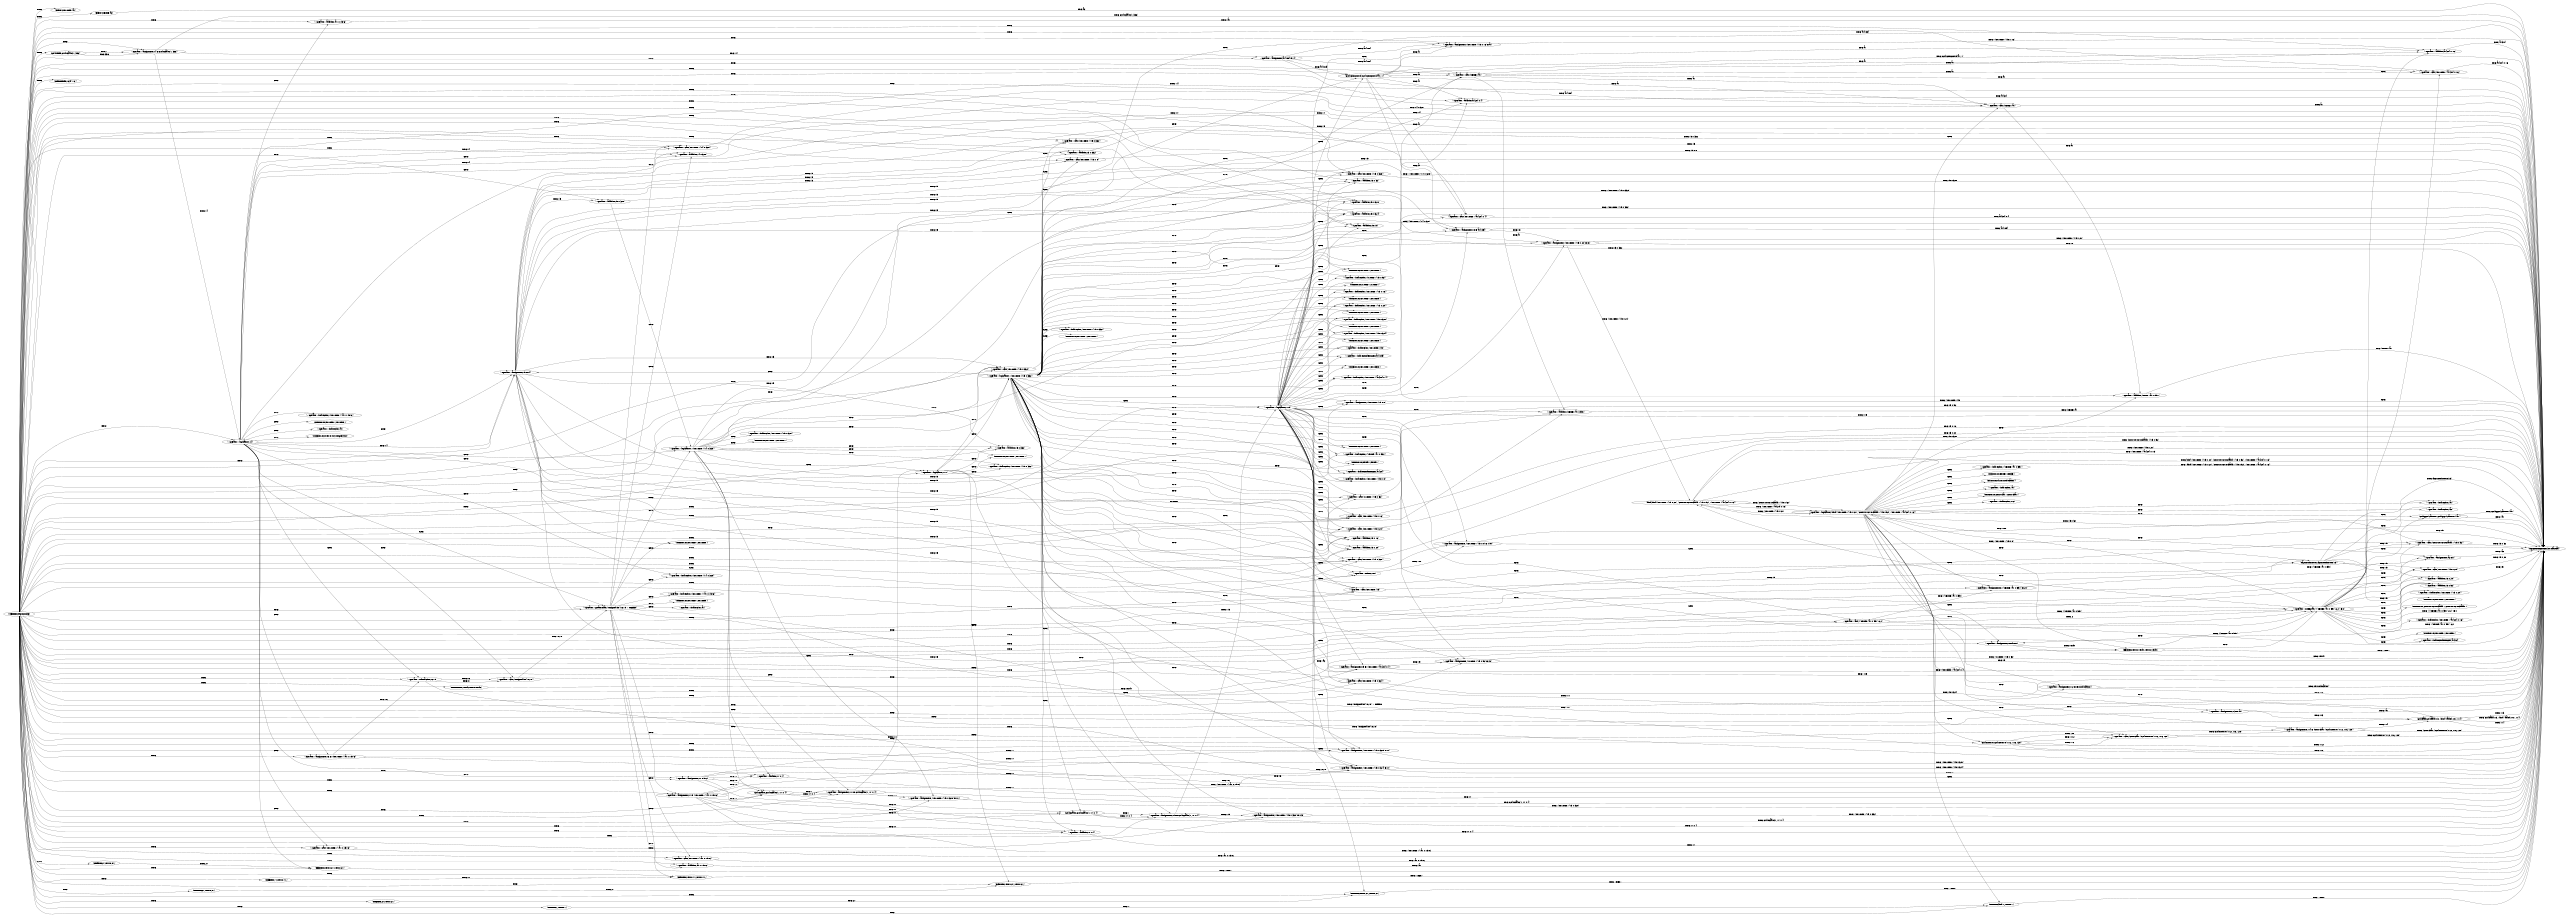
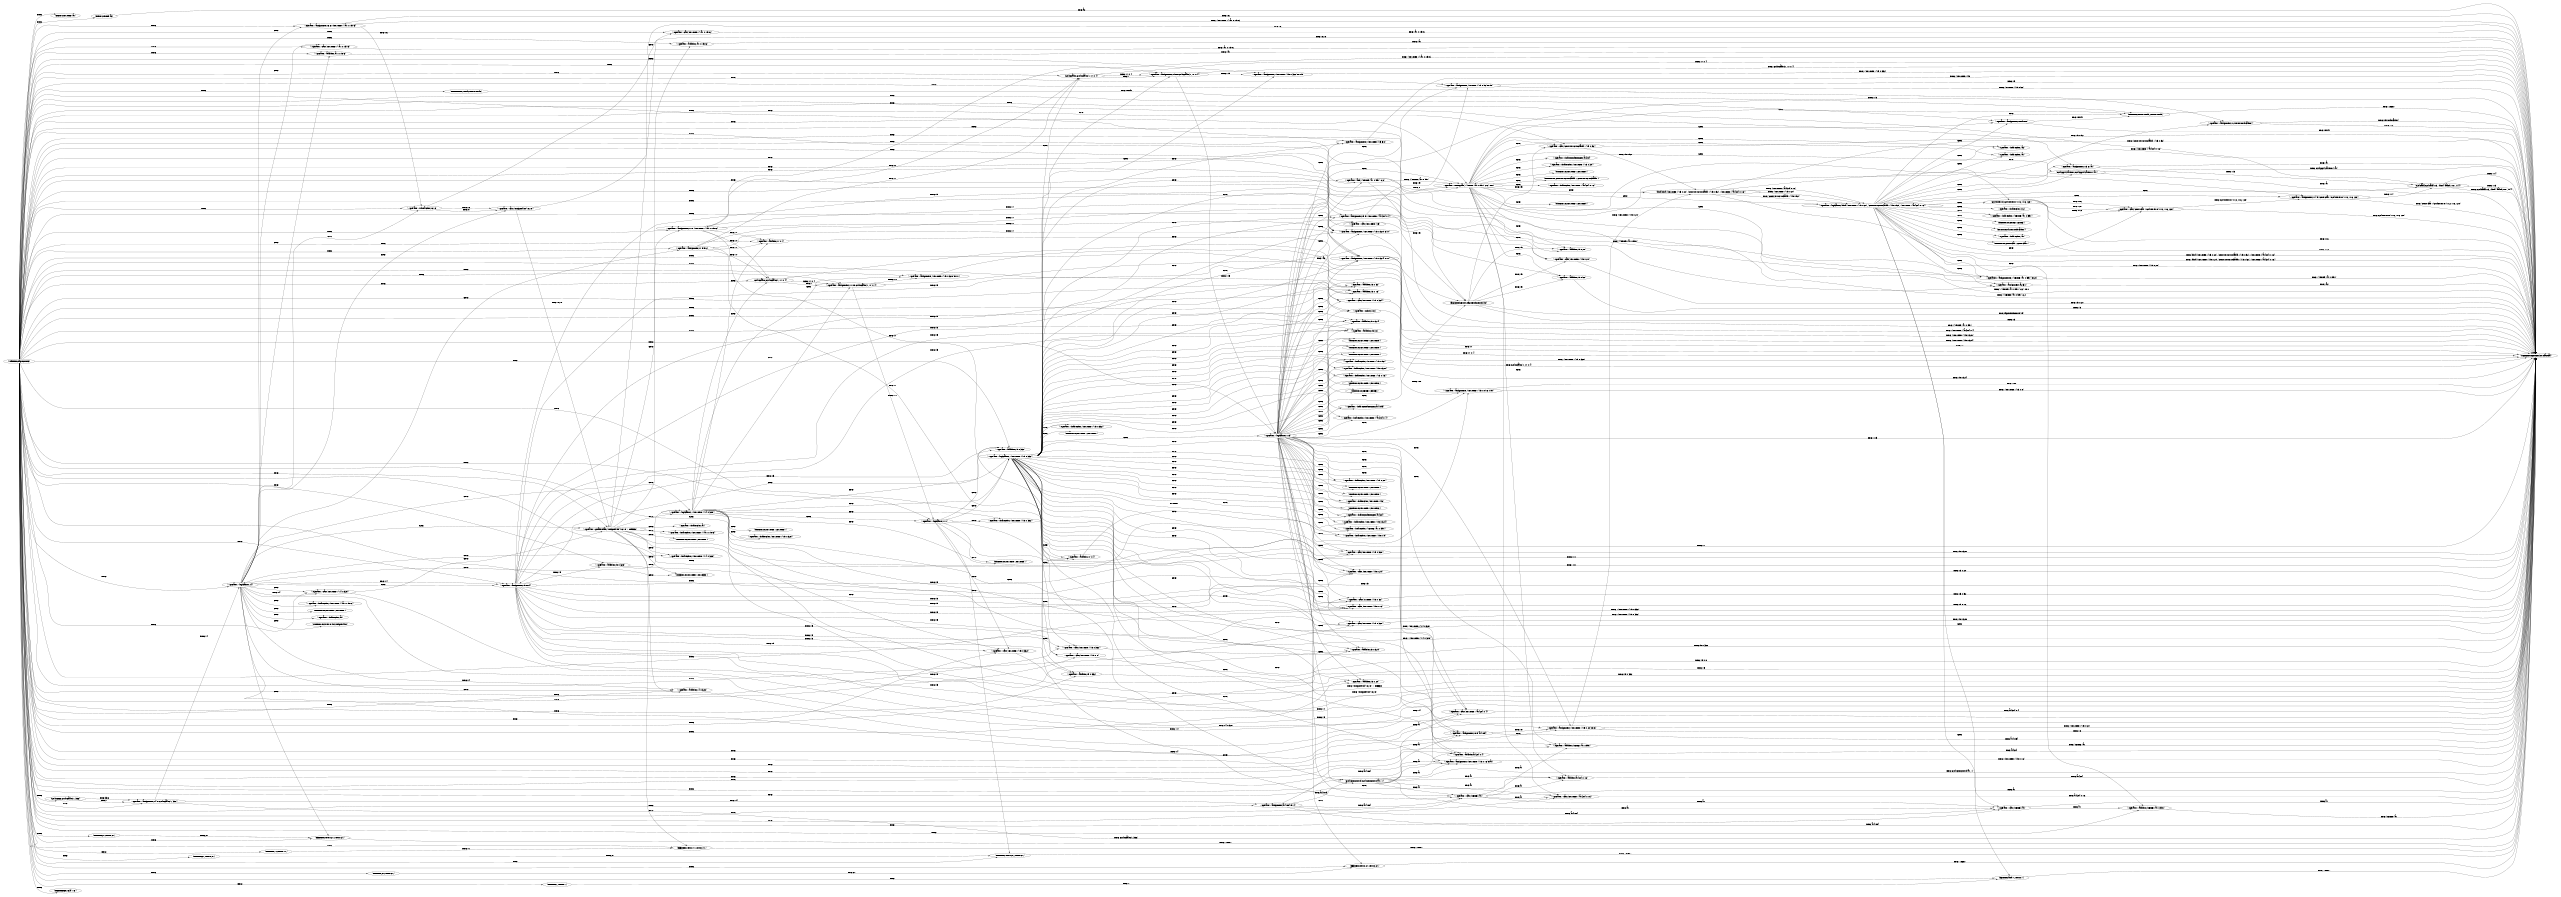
(1365, 285) -> none
(633, 365) -> (477, 561)
(1165, 591) -> none
(691, 619) -> none
(2245, 647) -> (1781, 110)
